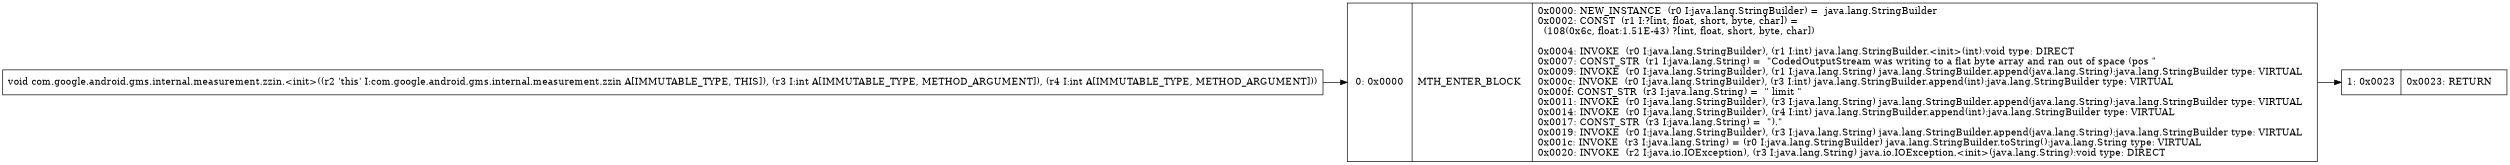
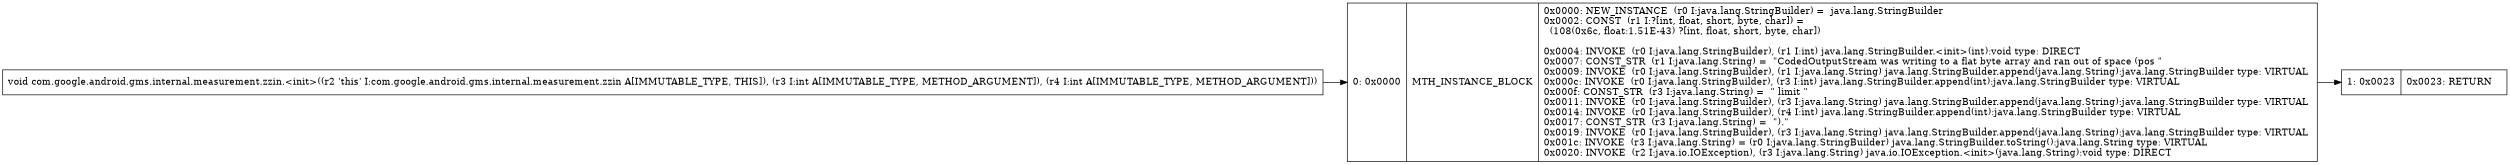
(1469, 82) -> (1473, 82)
